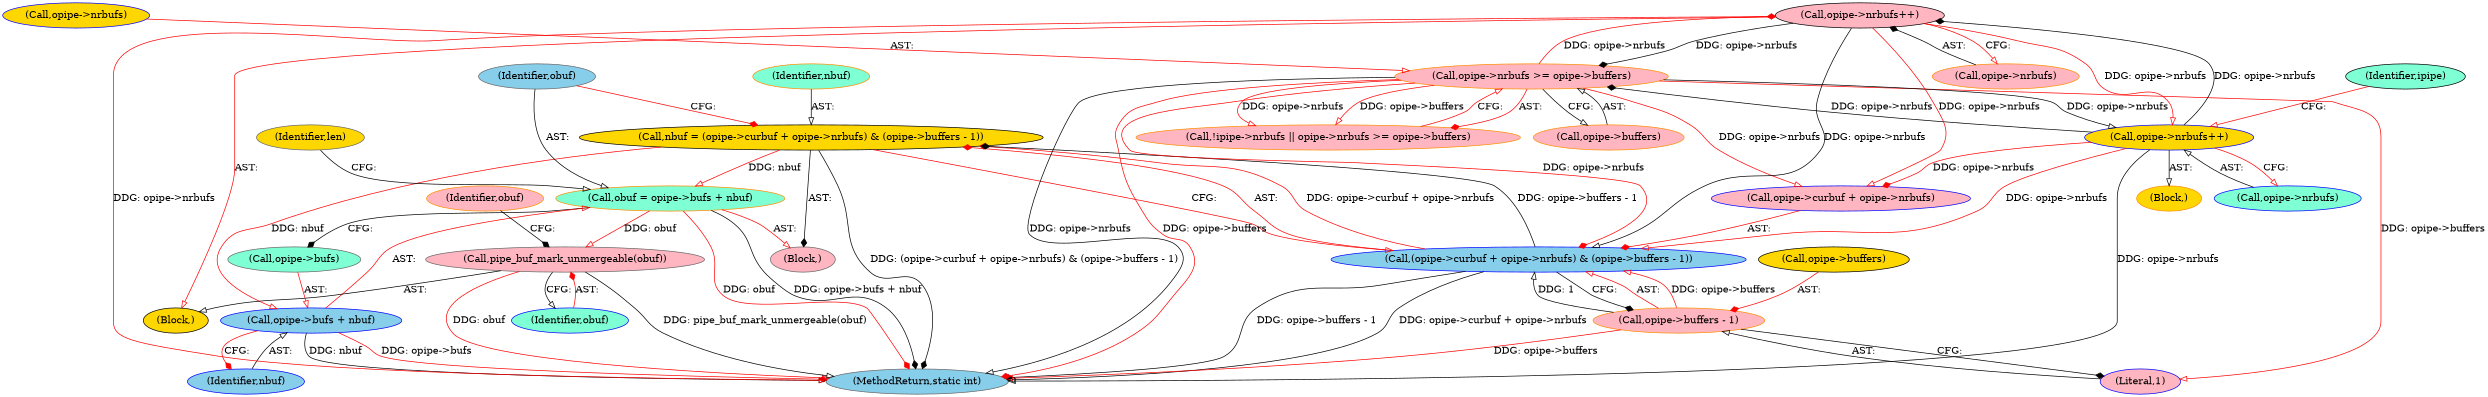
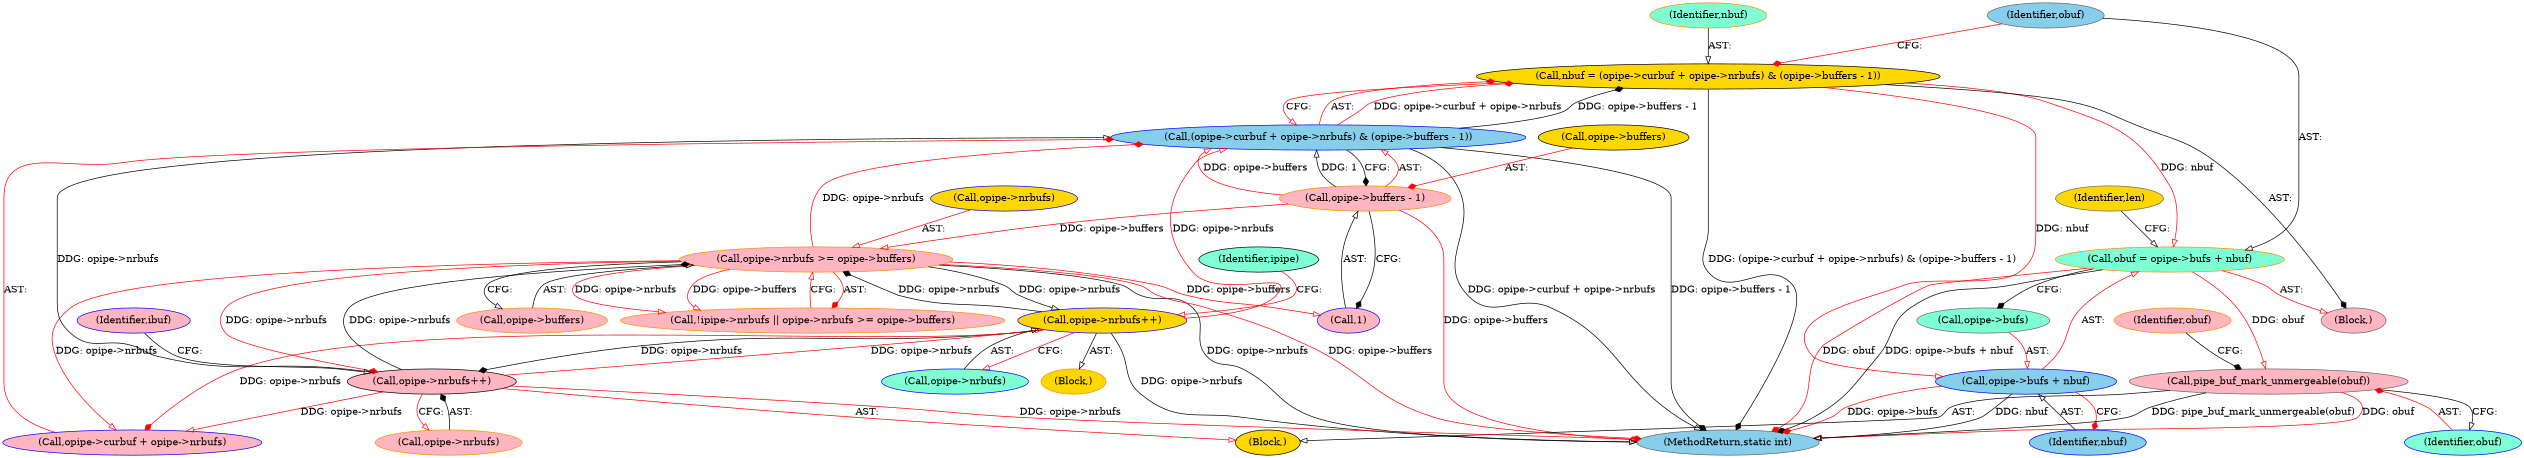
none -> (1087, 221)
none -> (134, 321)
(2140, 382) -> (1348, 321)
